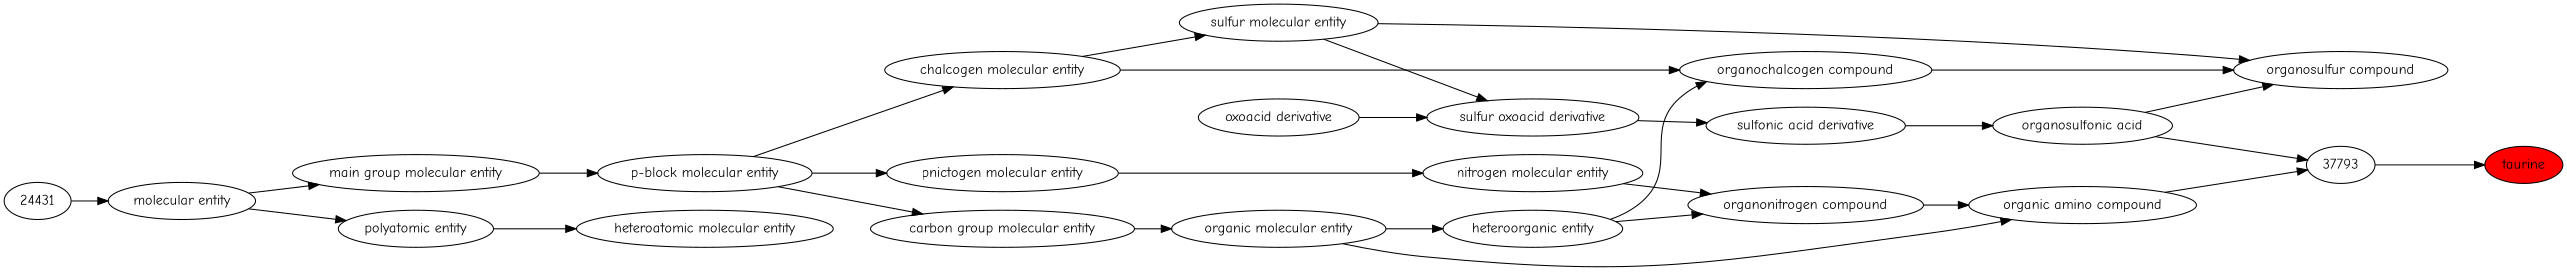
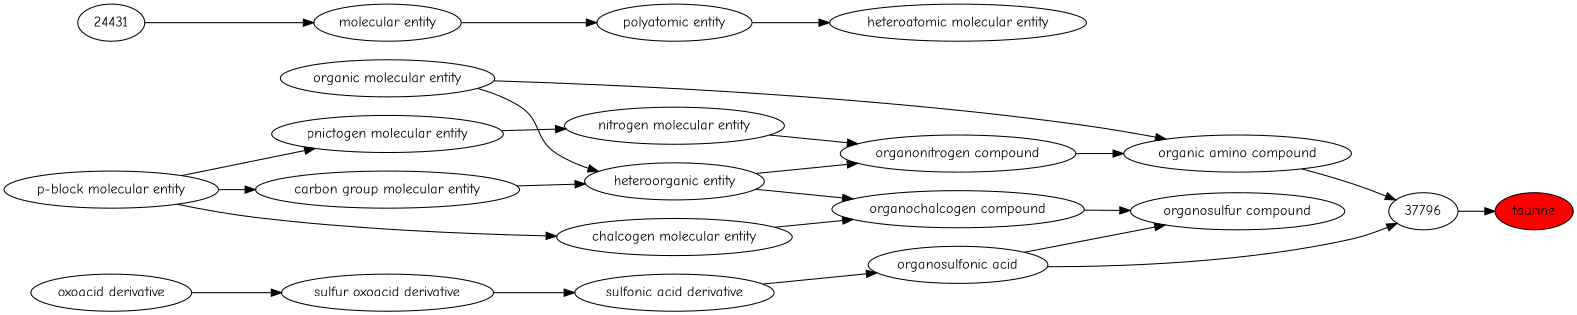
(1279, 23) -> none
(2341, 165) -> (1423, 211)
(416, 173) -> none
(1148, 229) -> (546, 185)
